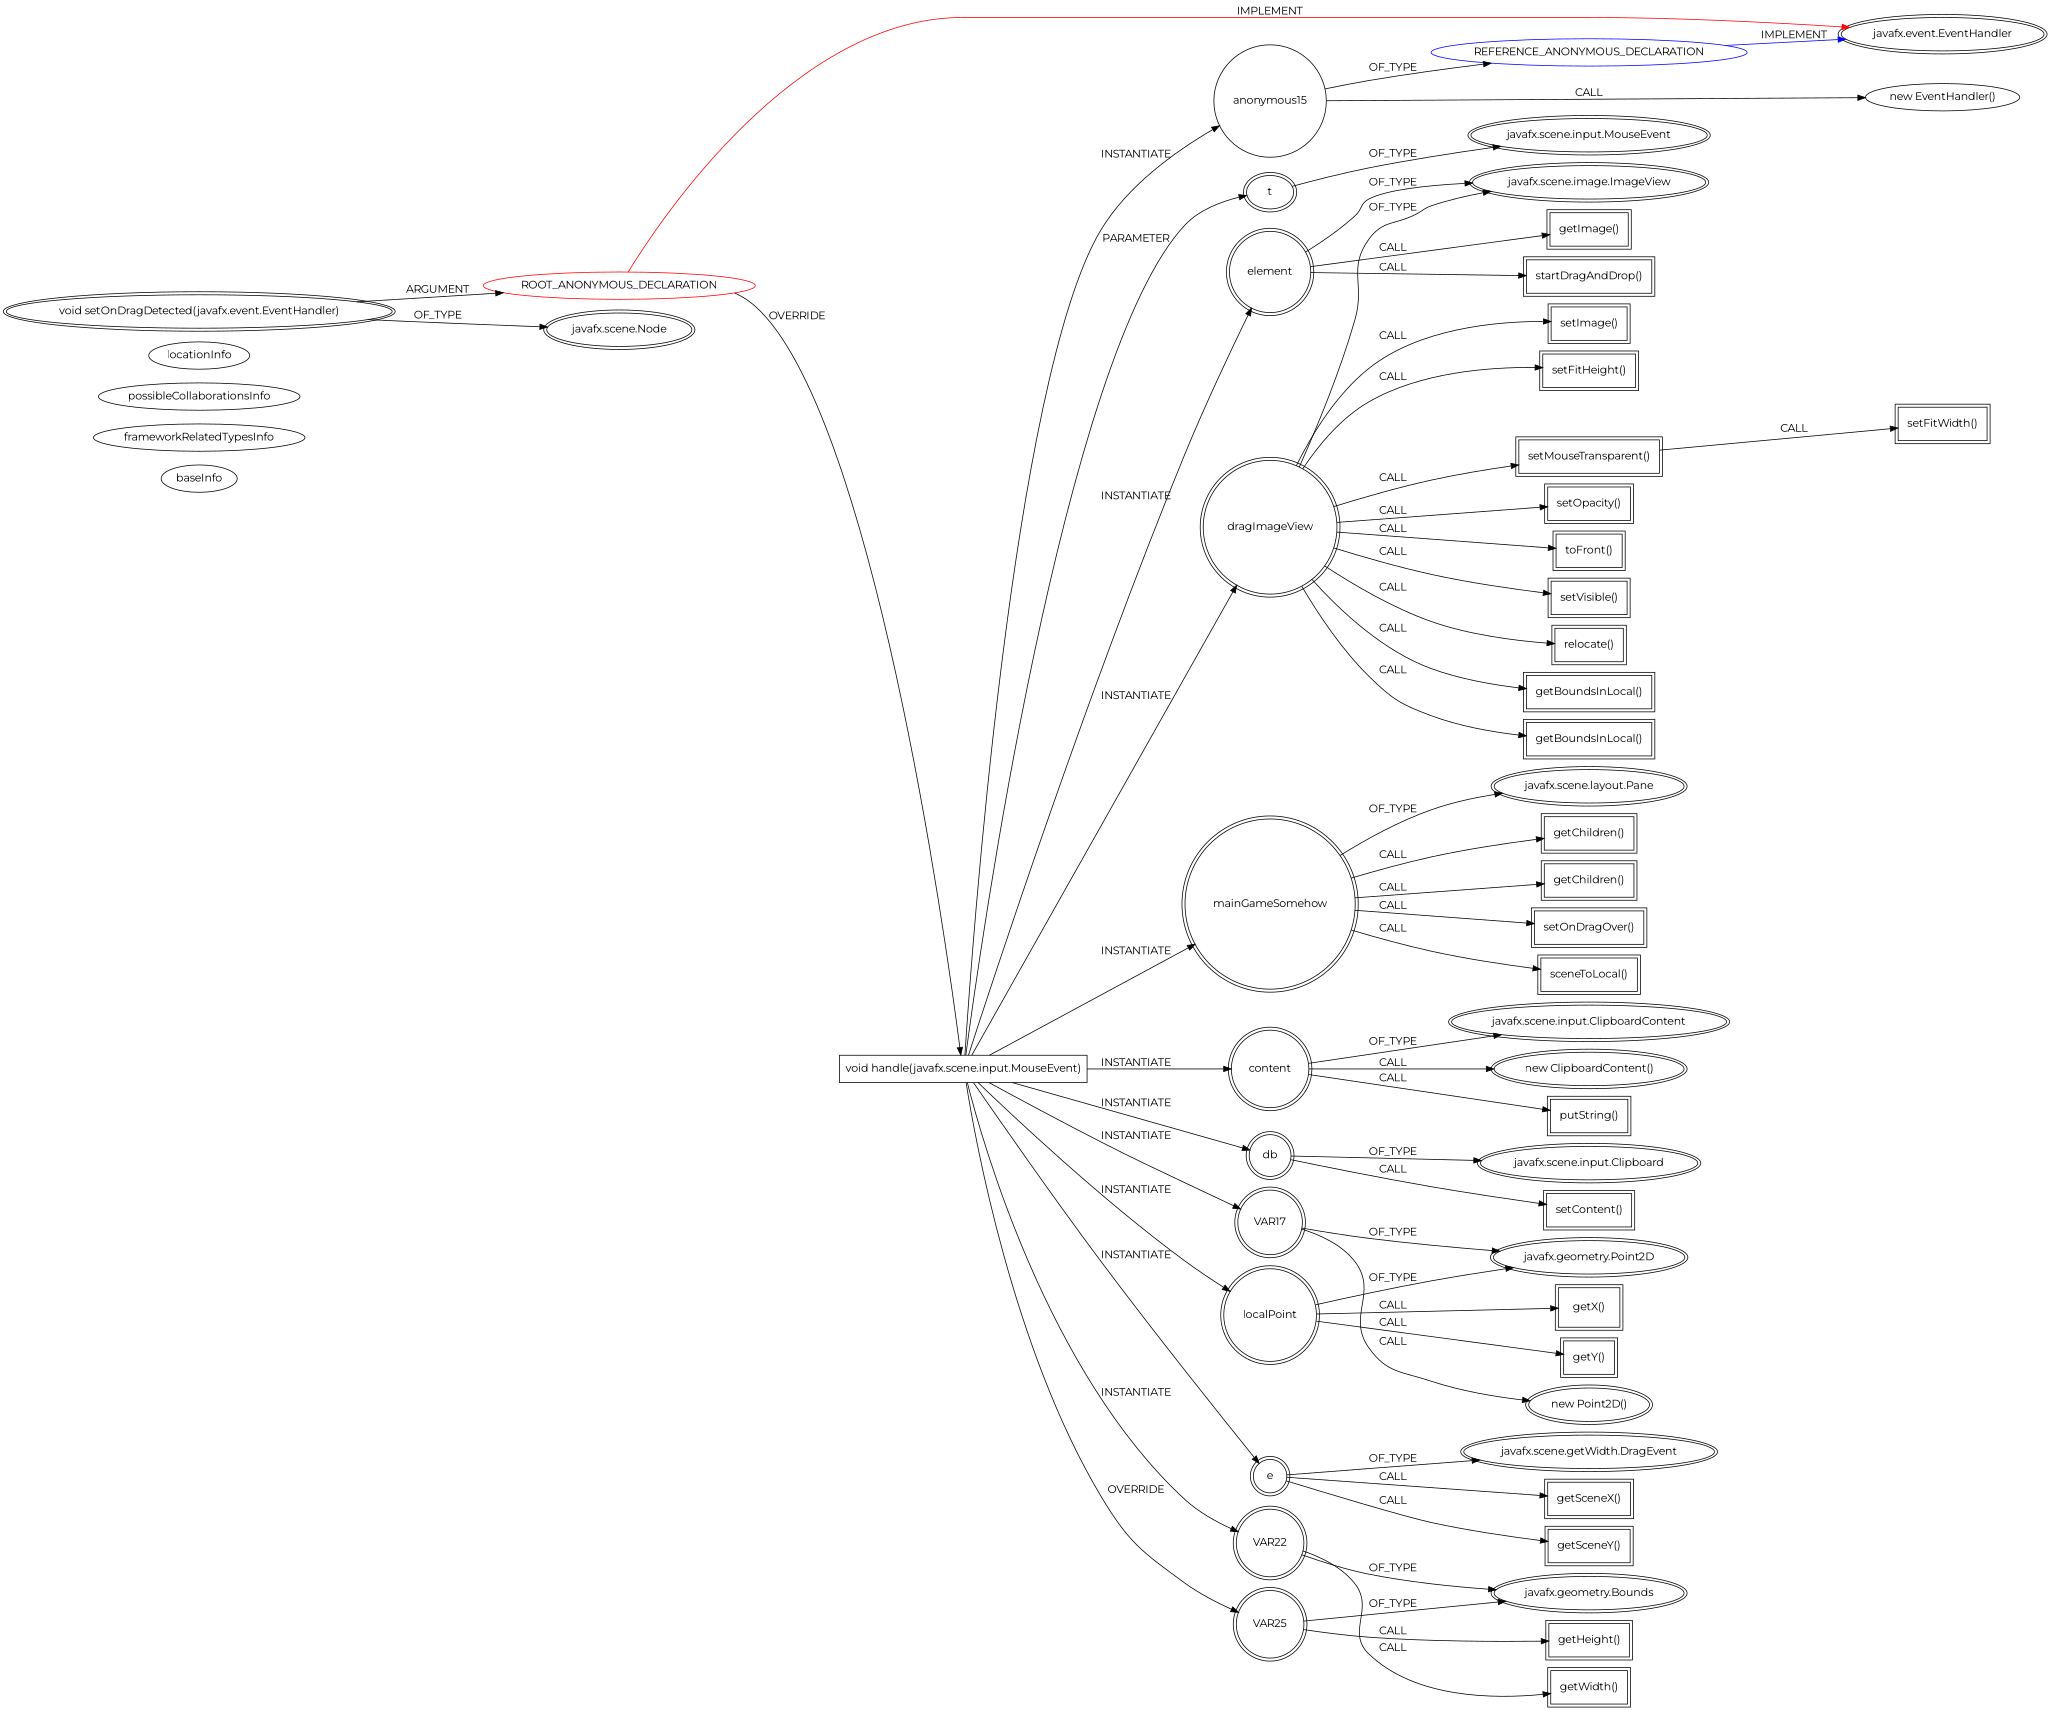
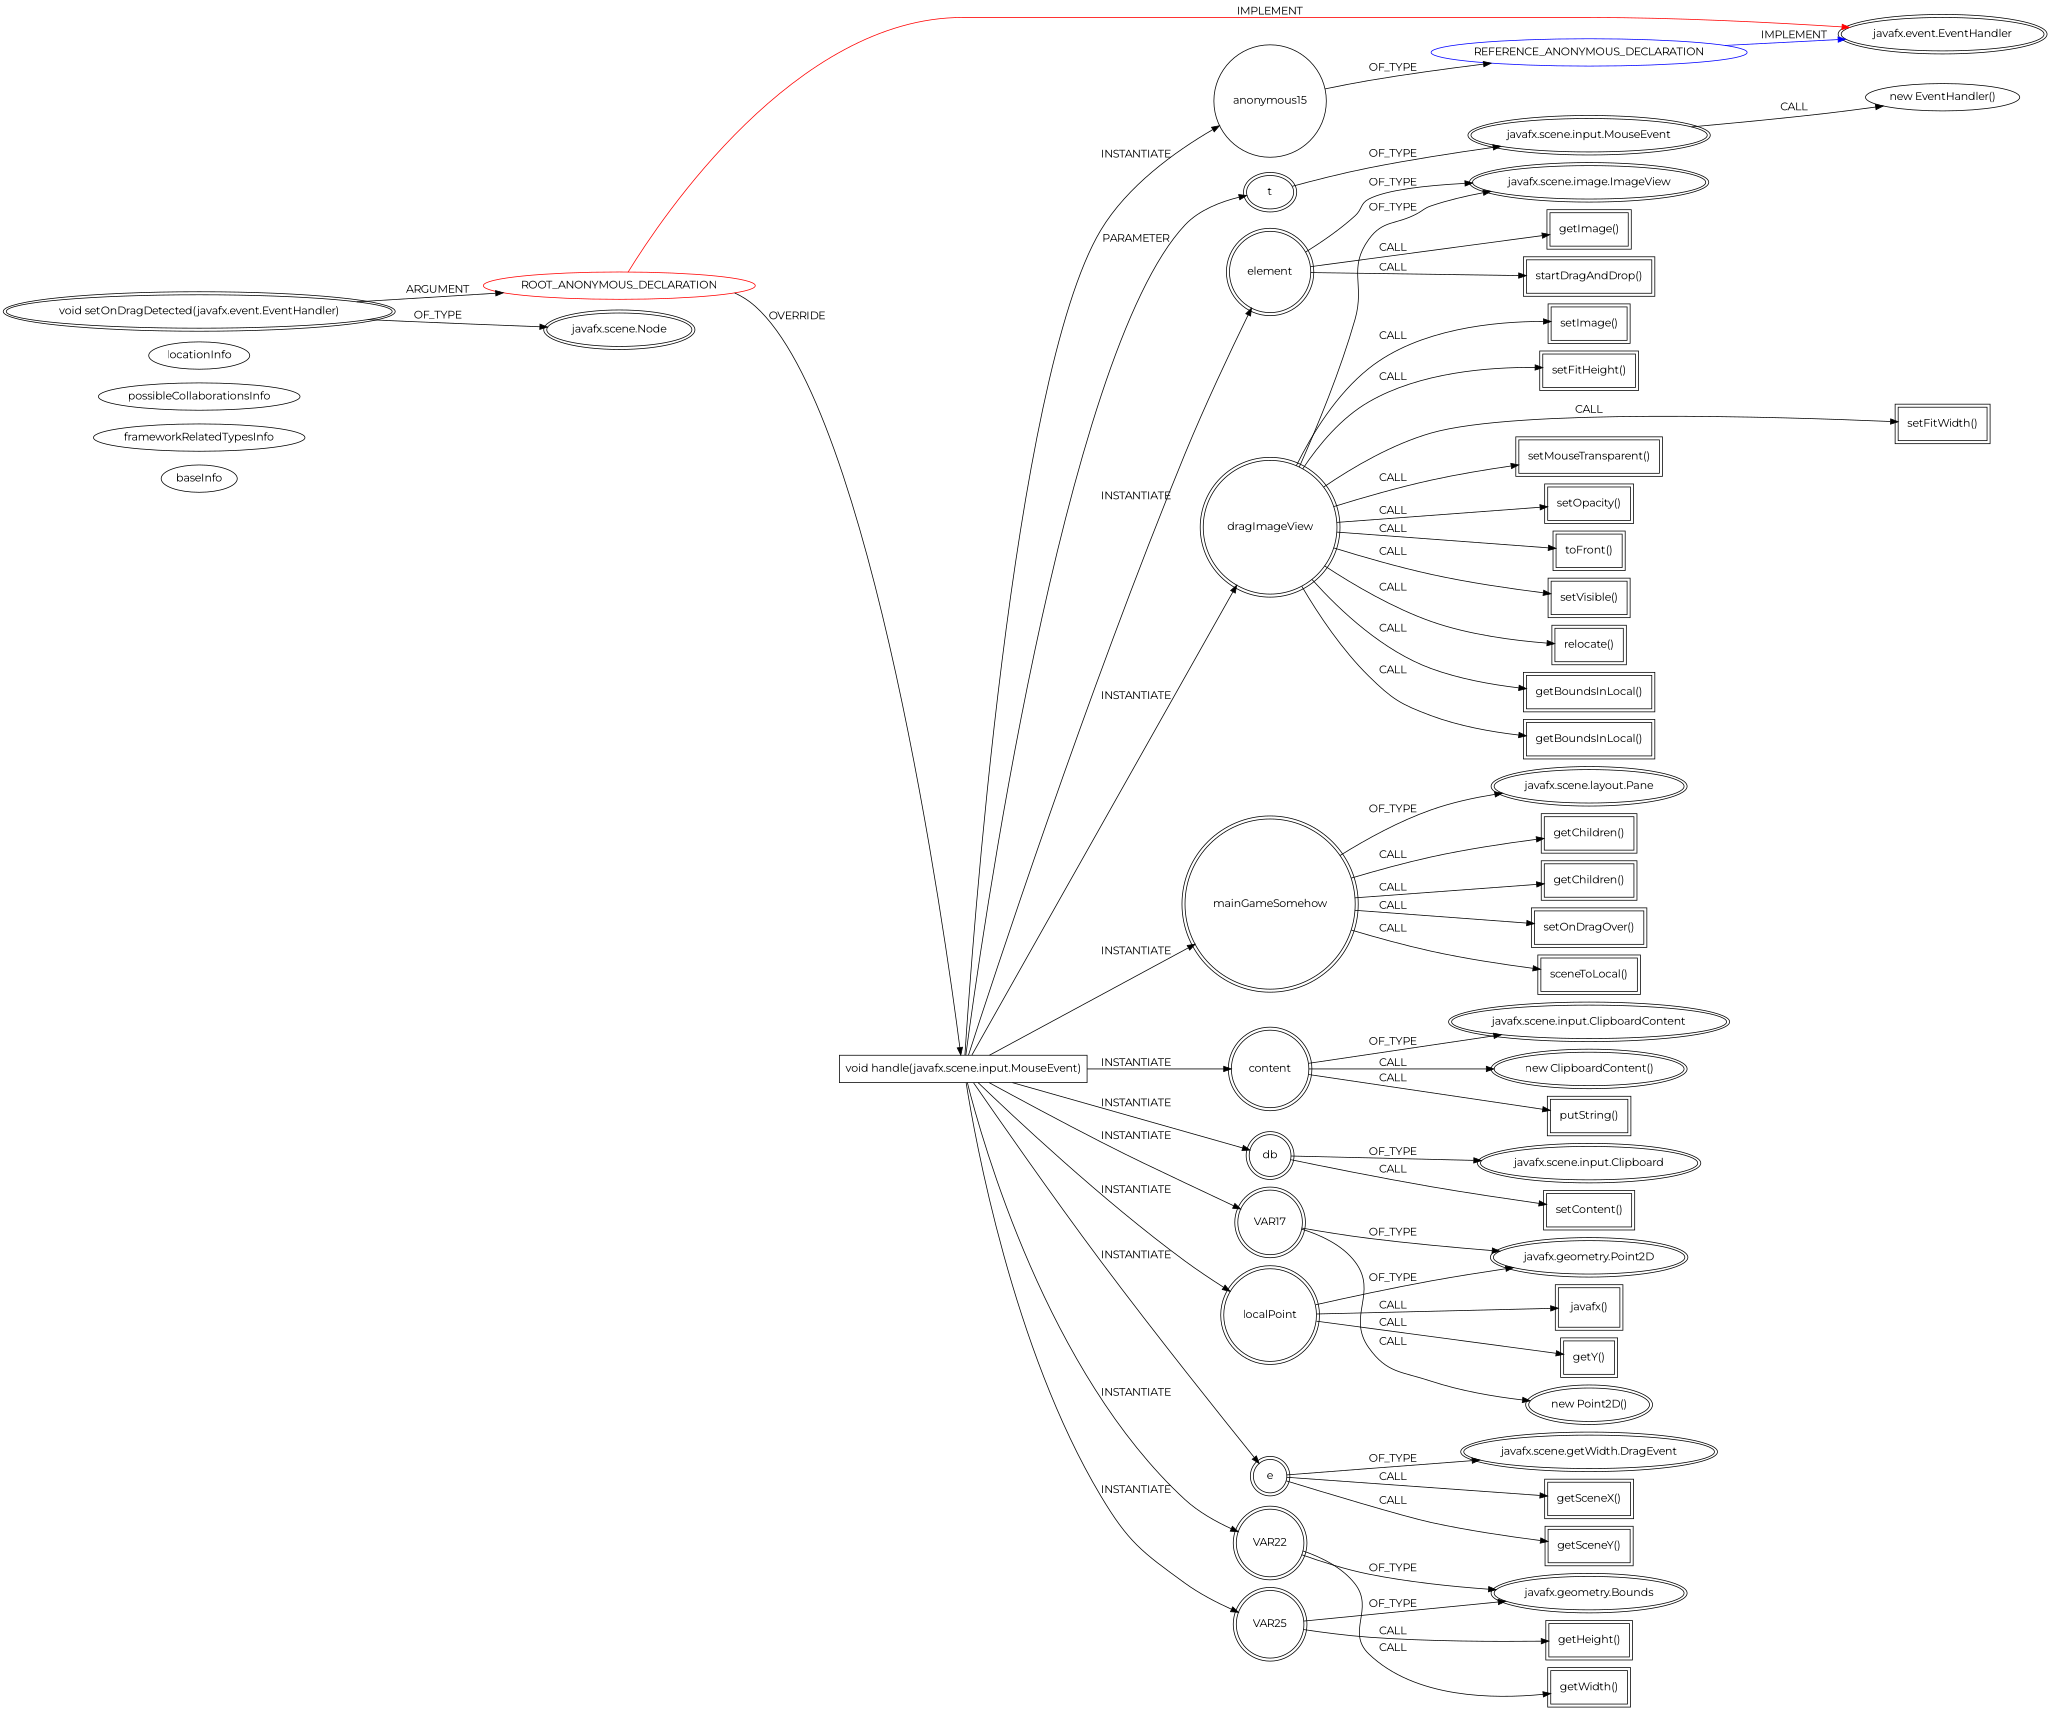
(1592, 99) -> (1784, 118)
(1775, 439) -> (1600, 417)
(1589, 1307) -> (1589, 1307)
(1136, 1490) -> (1136, 1490)
